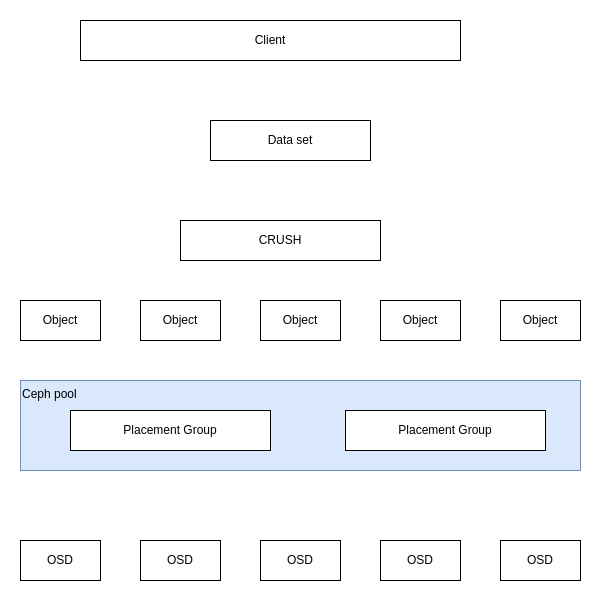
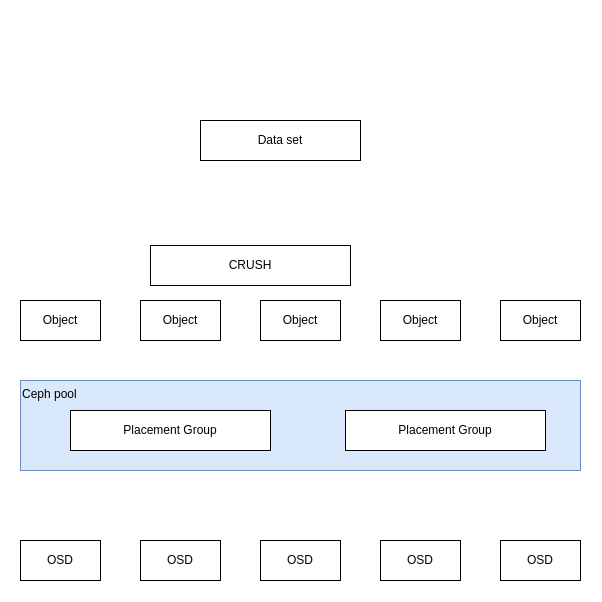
(271, 41) -> none
(291, 141) -> (281, 141)
(281, 241) -> (251, 266)
